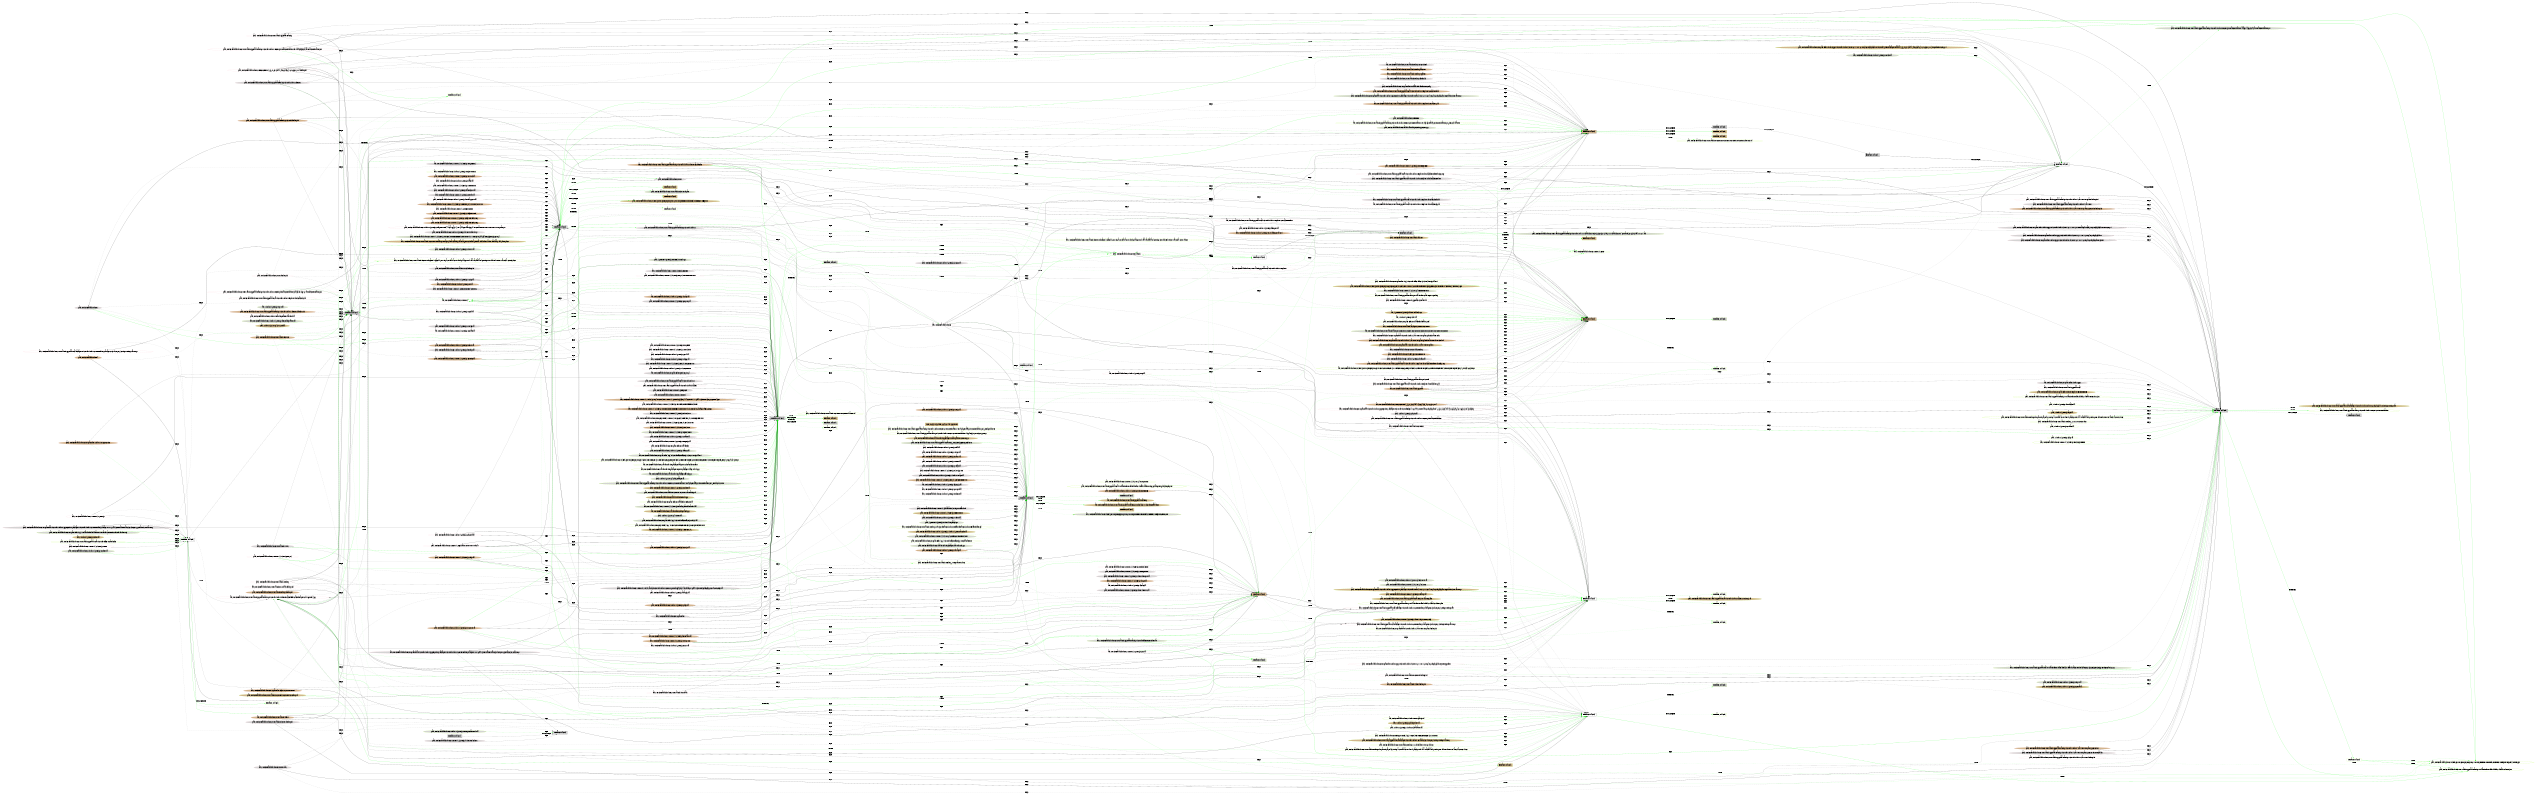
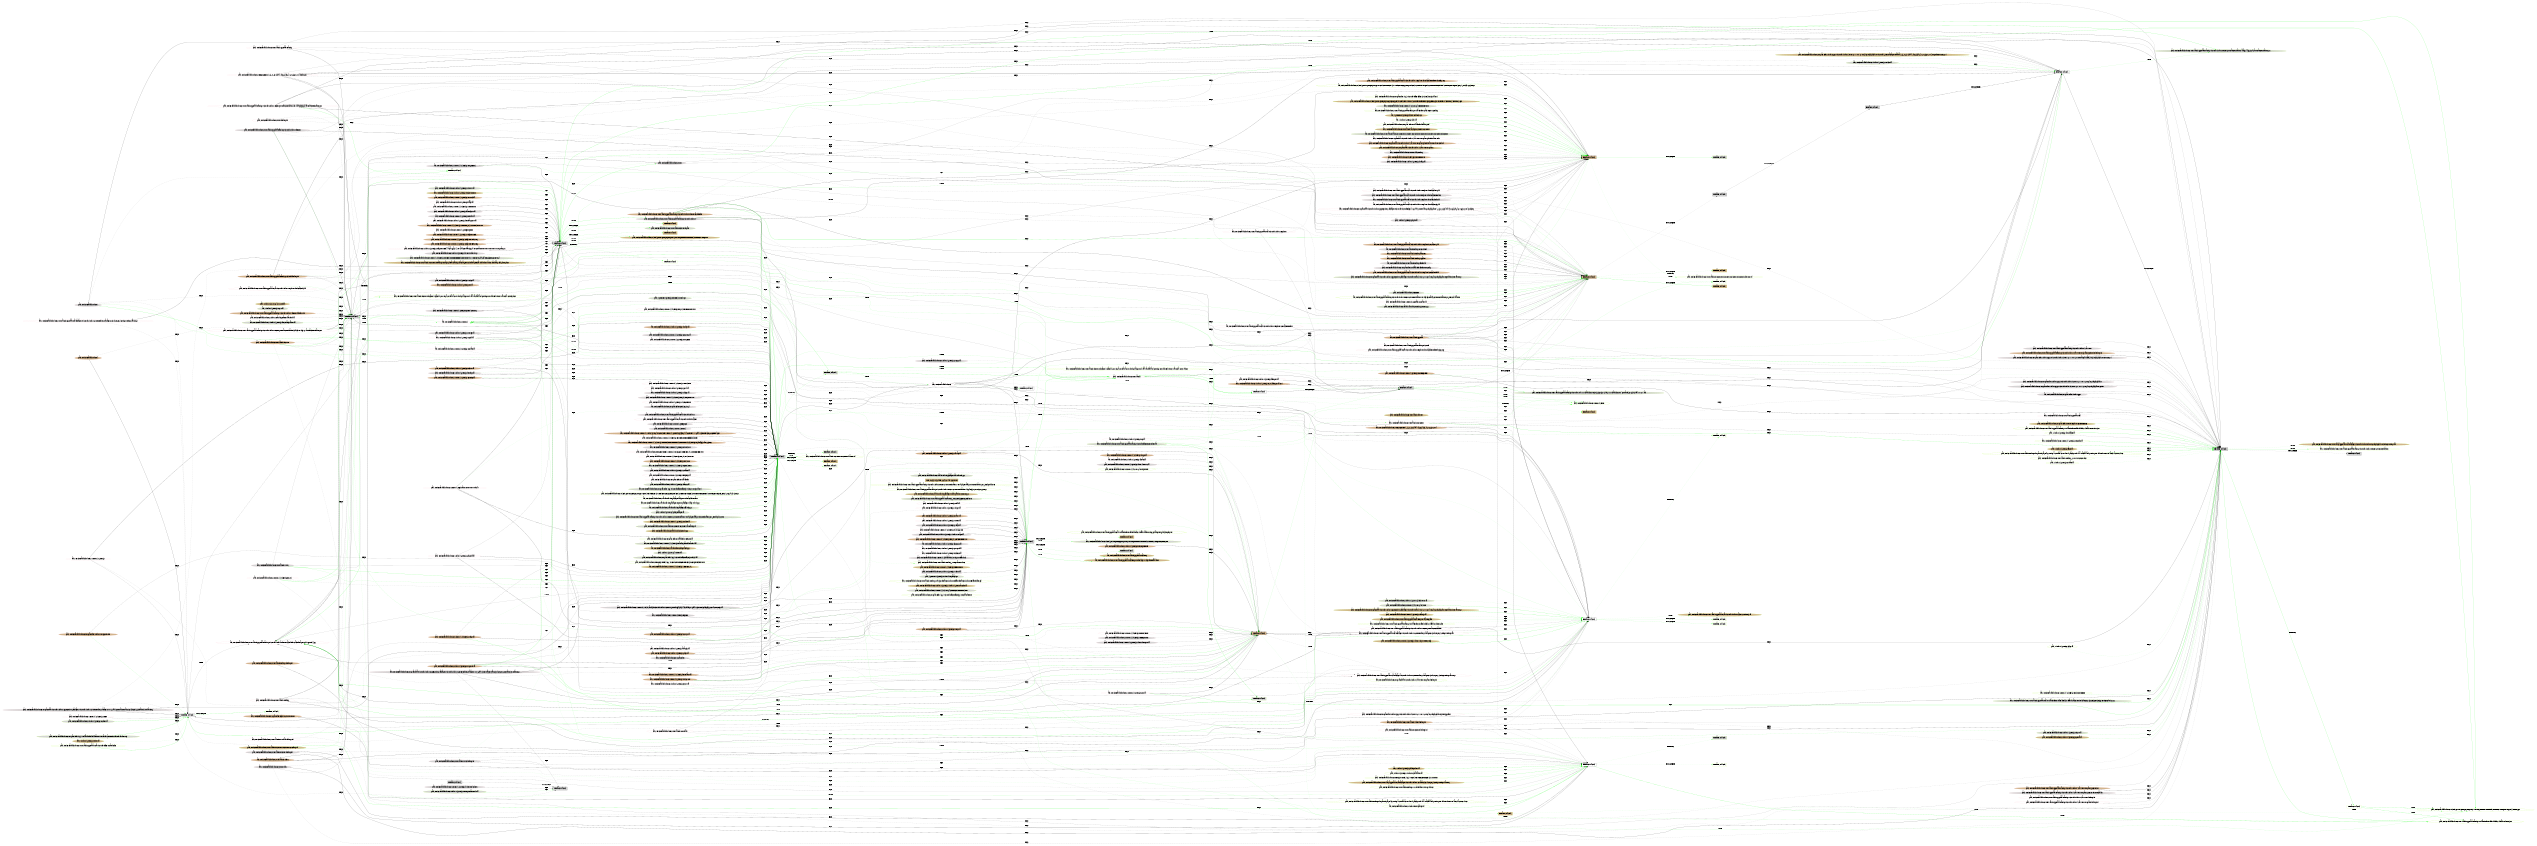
(455, 172) -> (455, 193)
none -> (2062, 441)
